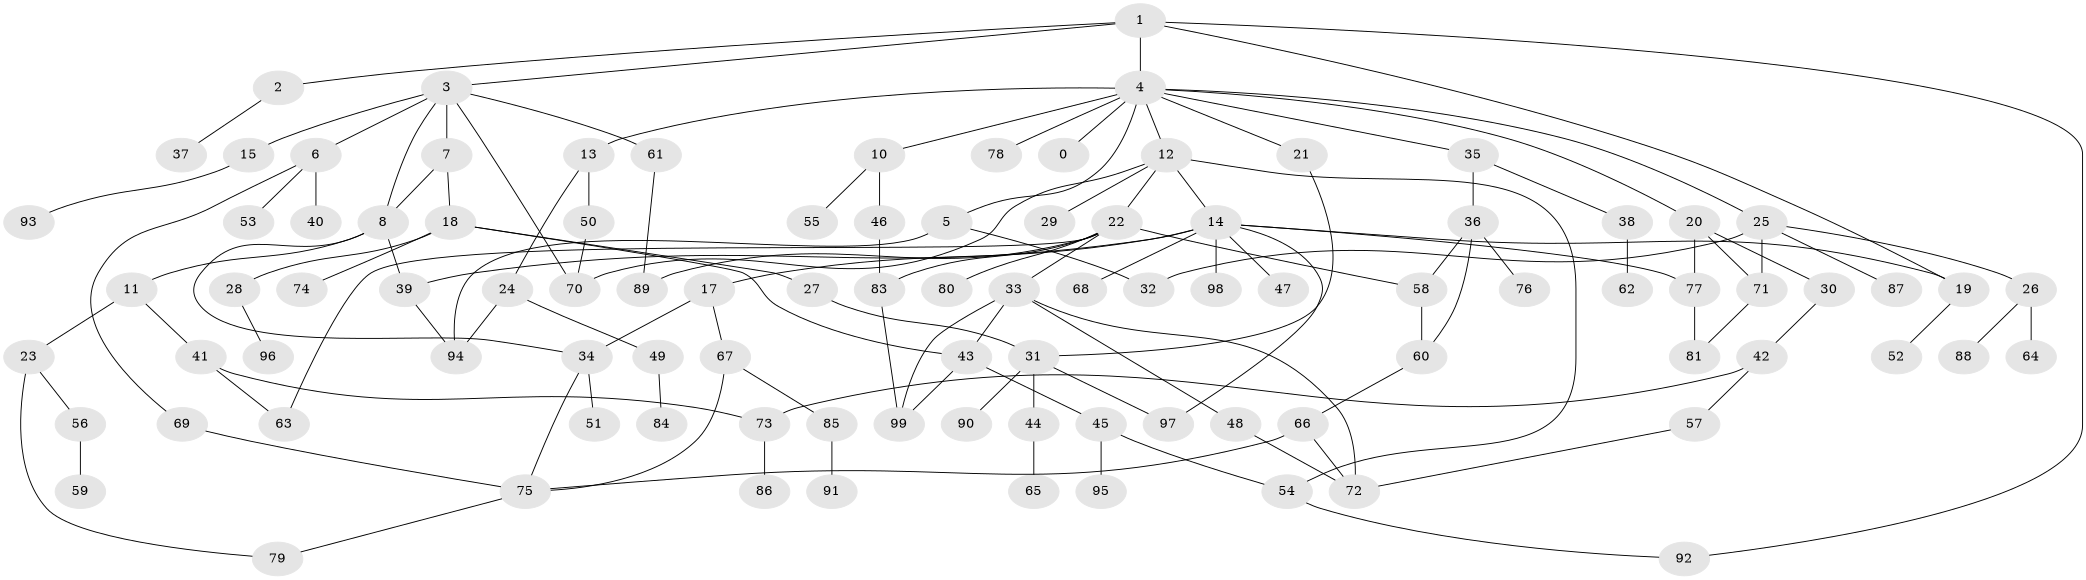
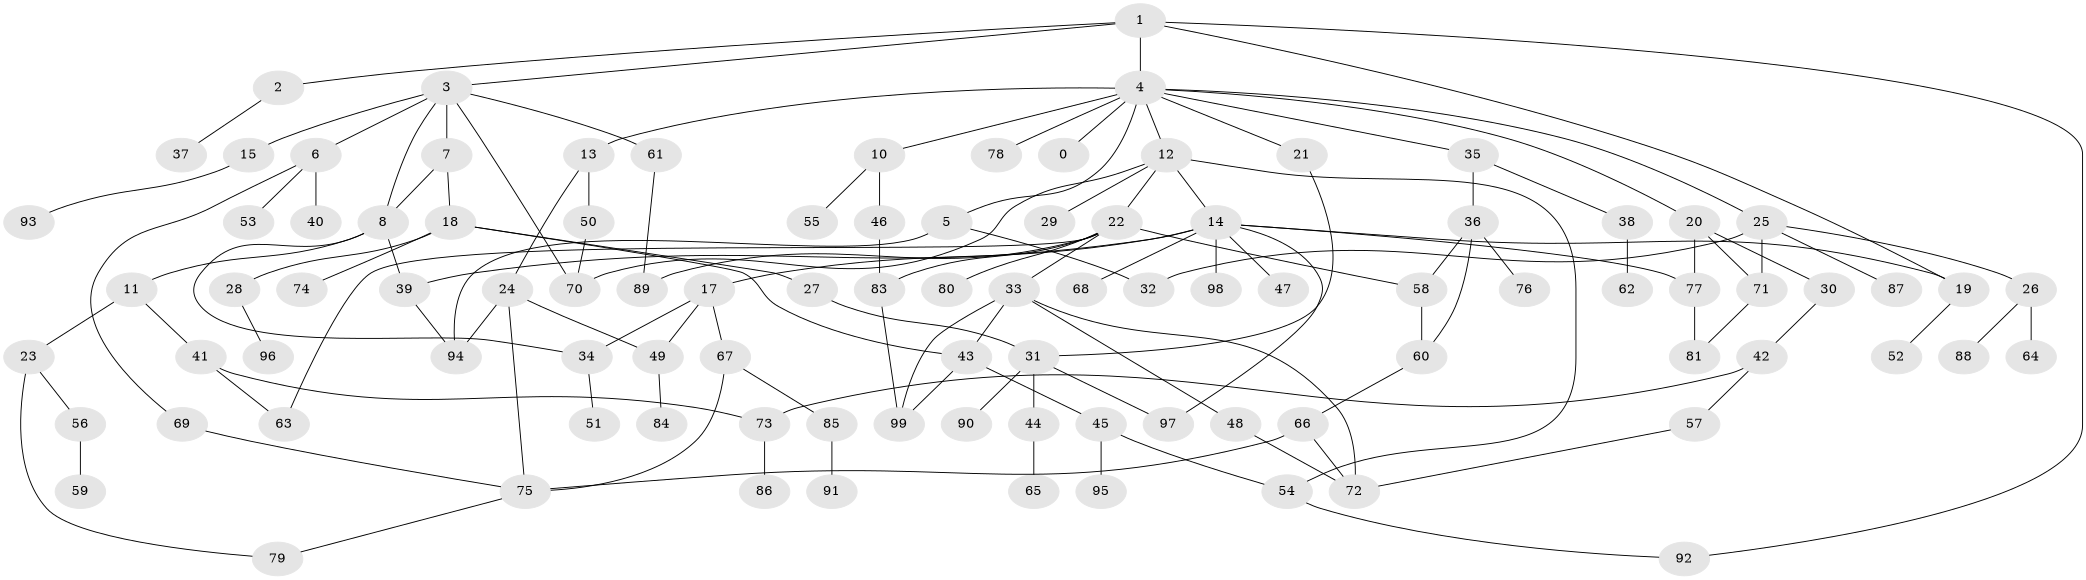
none -> (684, 323)
(554, 423) -> (516, 391)
